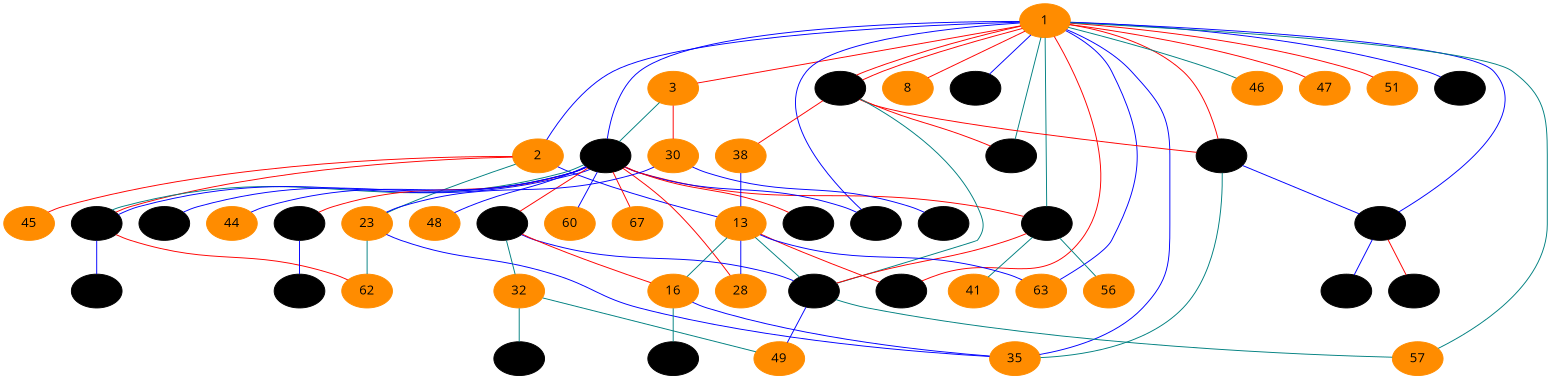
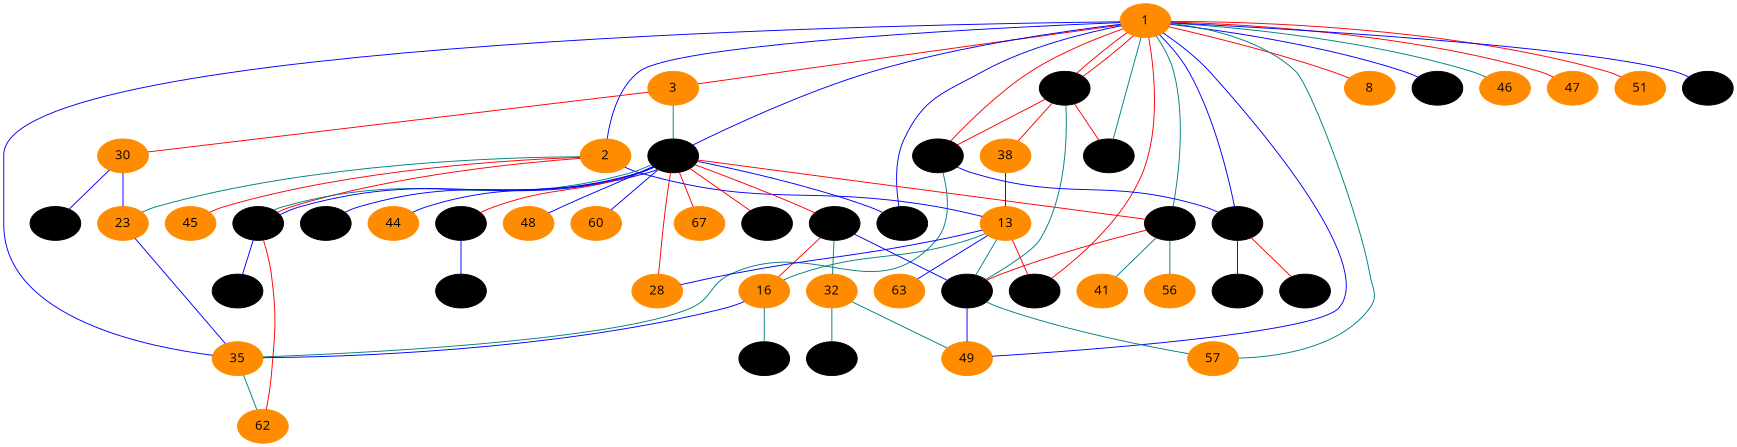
(1137, 157) -> (1334, 310)
(367, 257) -> (250, 392)
